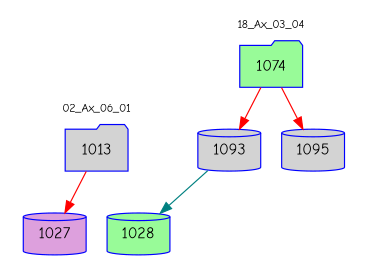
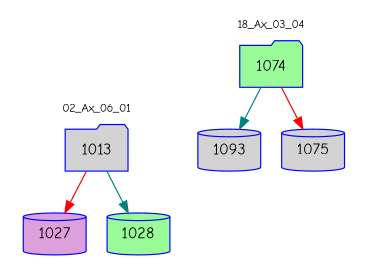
(253, 103) -> (253, 103)
(313, 150) -> (313, 150)
(188, 188) -> (115, 187)
